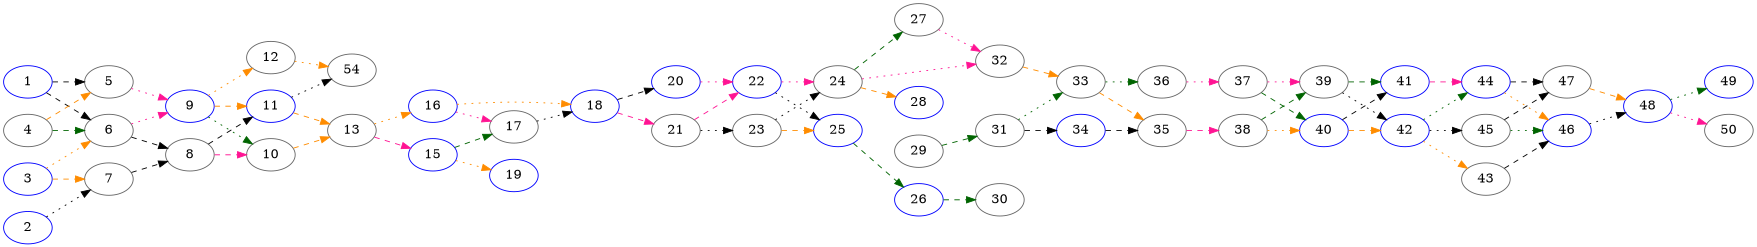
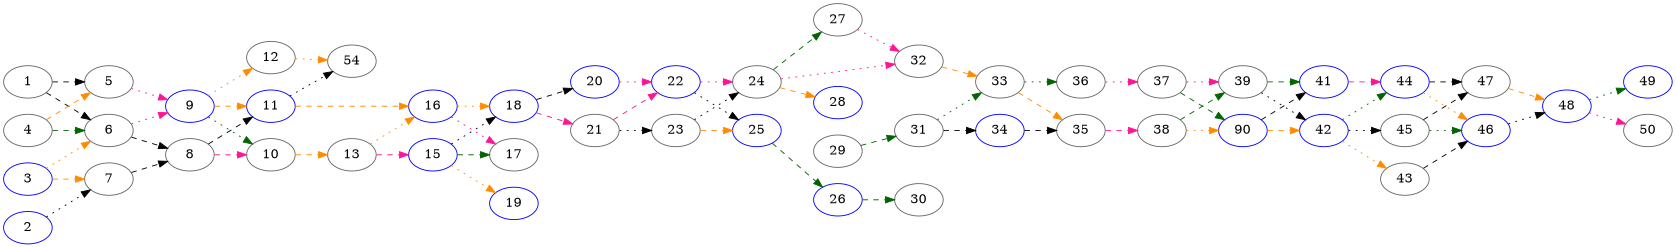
(28, 82) -> (28, 82)
(307, 117) -> (347, 106)
(550, 118) -> (468, 134)
(1324, 130) -> (1243, 130)
